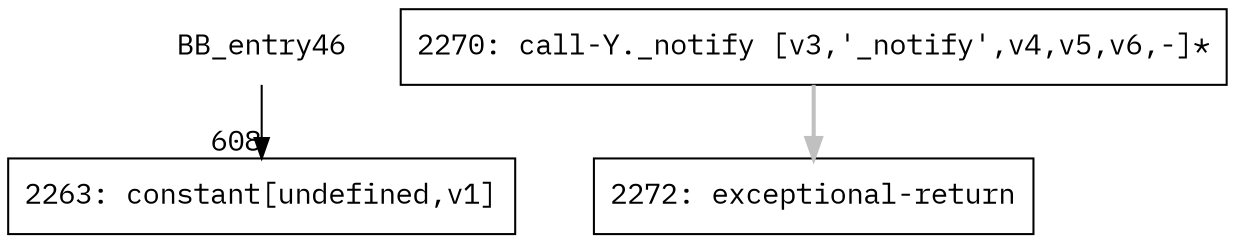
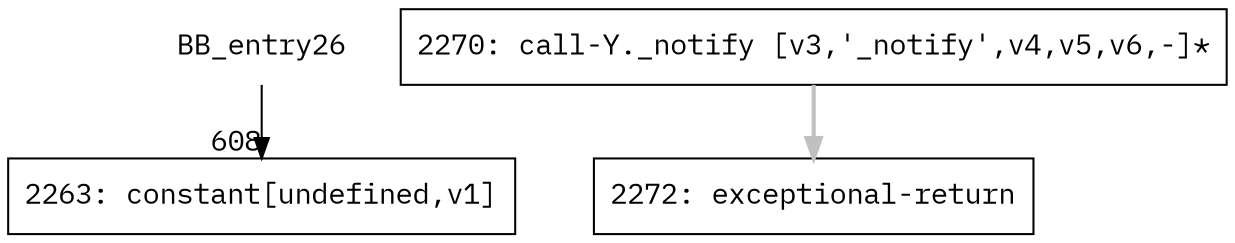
(262, 47) -> (262, 47)
